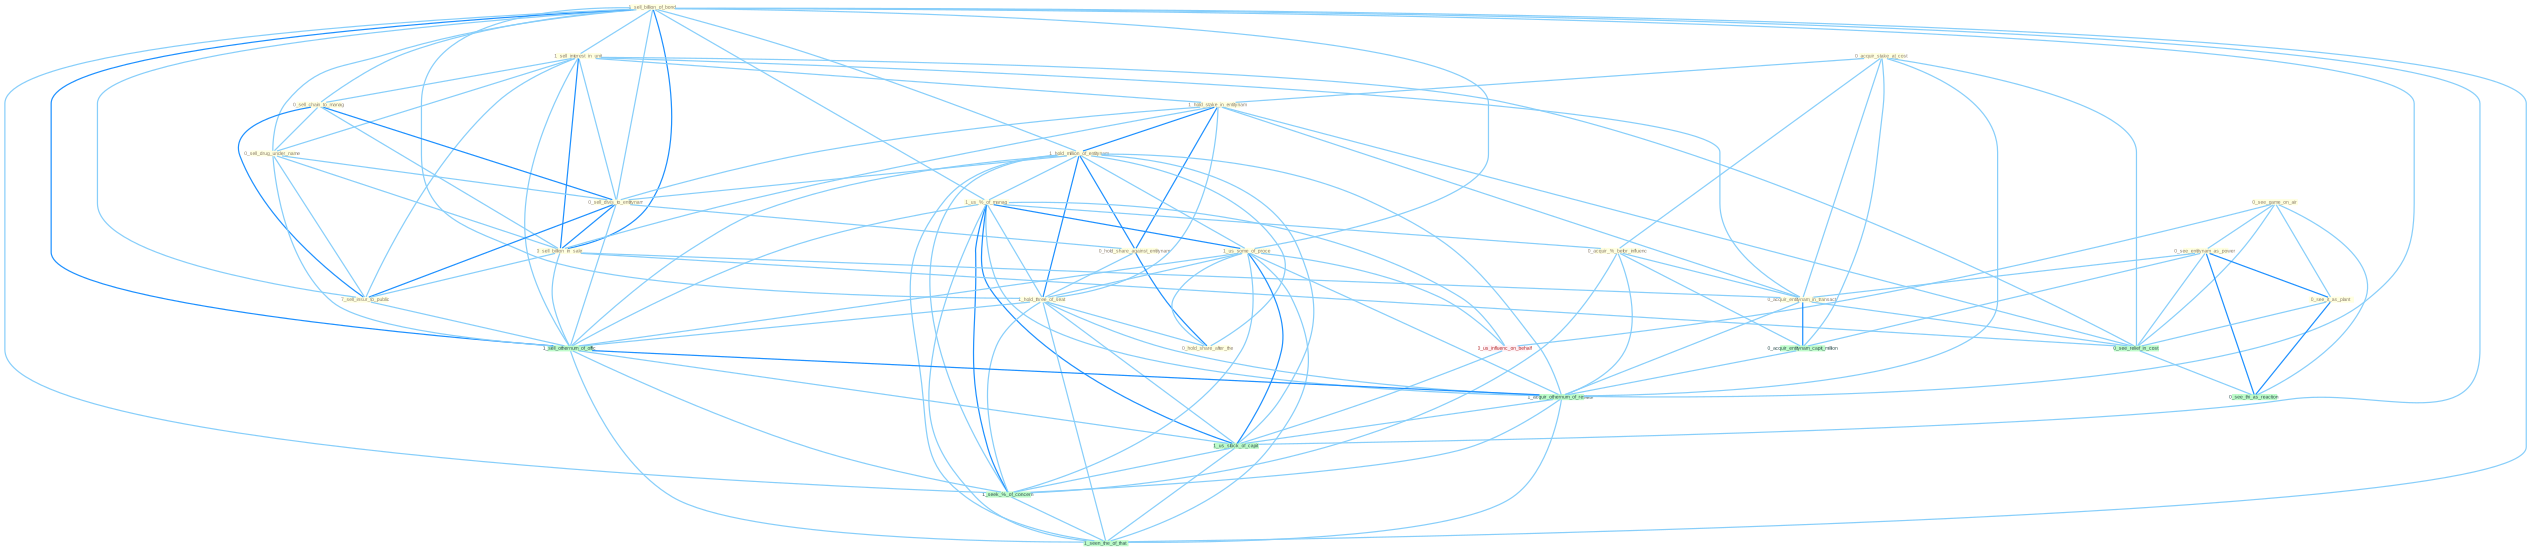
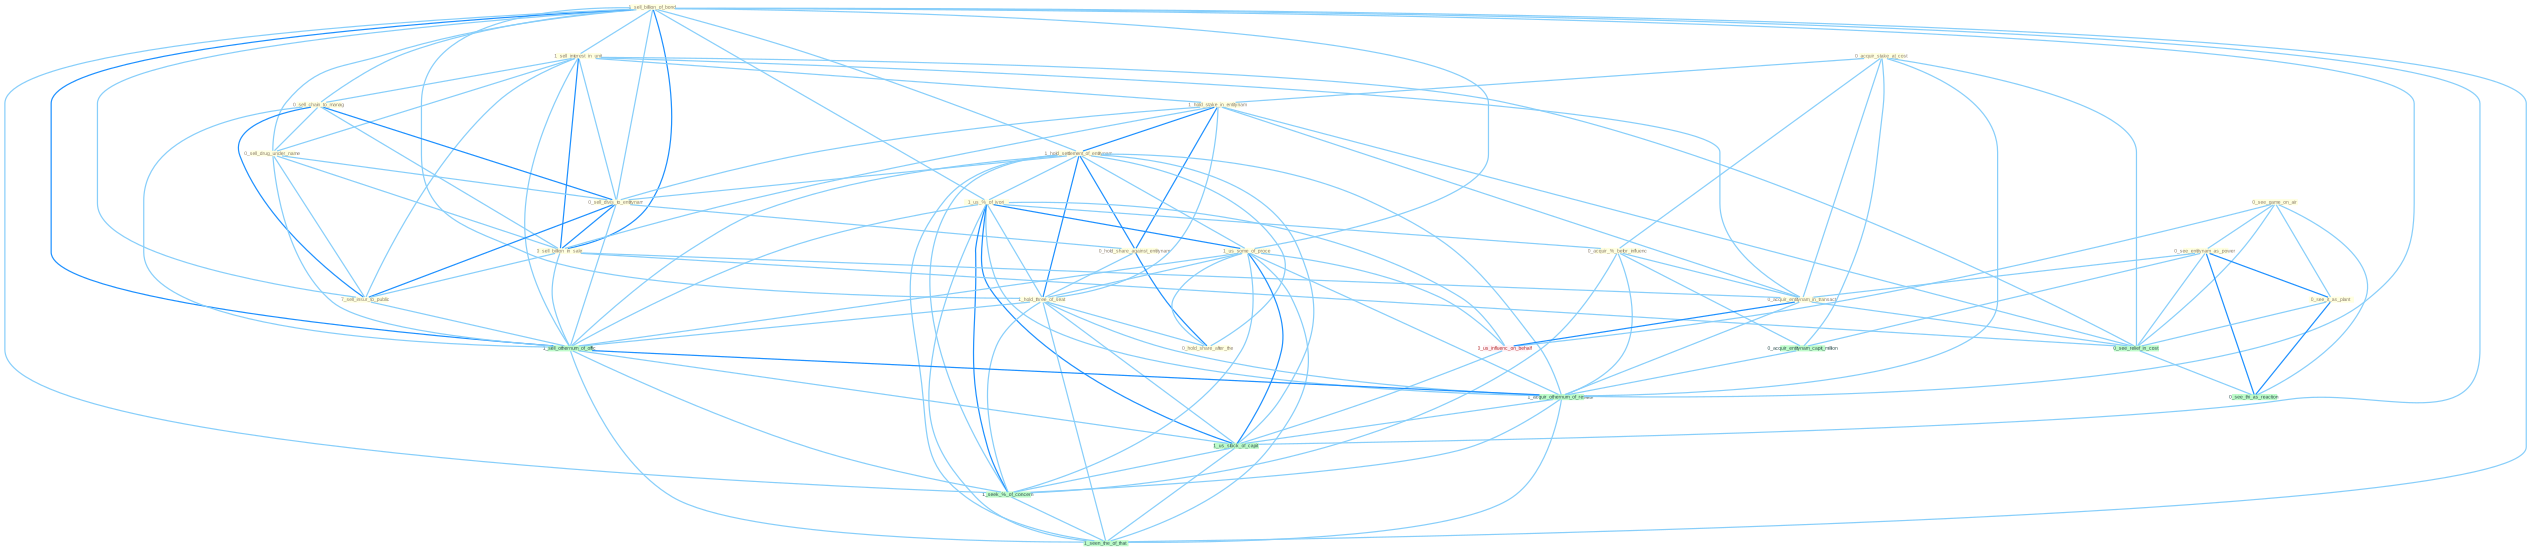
(1079, 153) -> (1079, 153)
(987, 202) -> (987, 202)
none -> (179, 293)
(1803, 320) -> (1654, 324)
